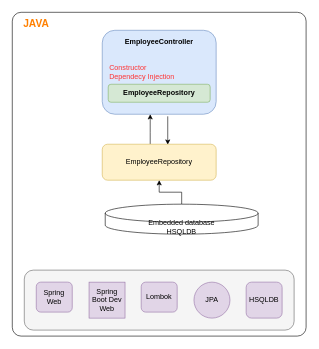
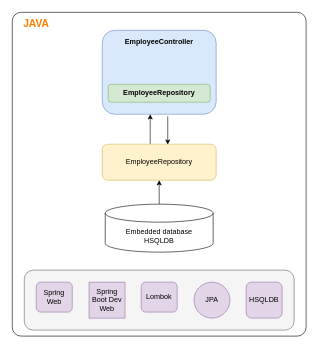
(159, 72) -> none
(182, 219) -> (159, 228)
